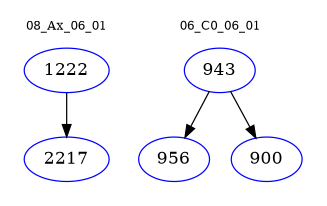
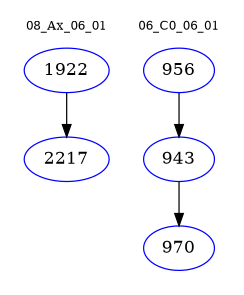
(67, 70) -> (67, 70)
(200, 109) -> (179, 109)
(267, 159) -> (179, 248)
